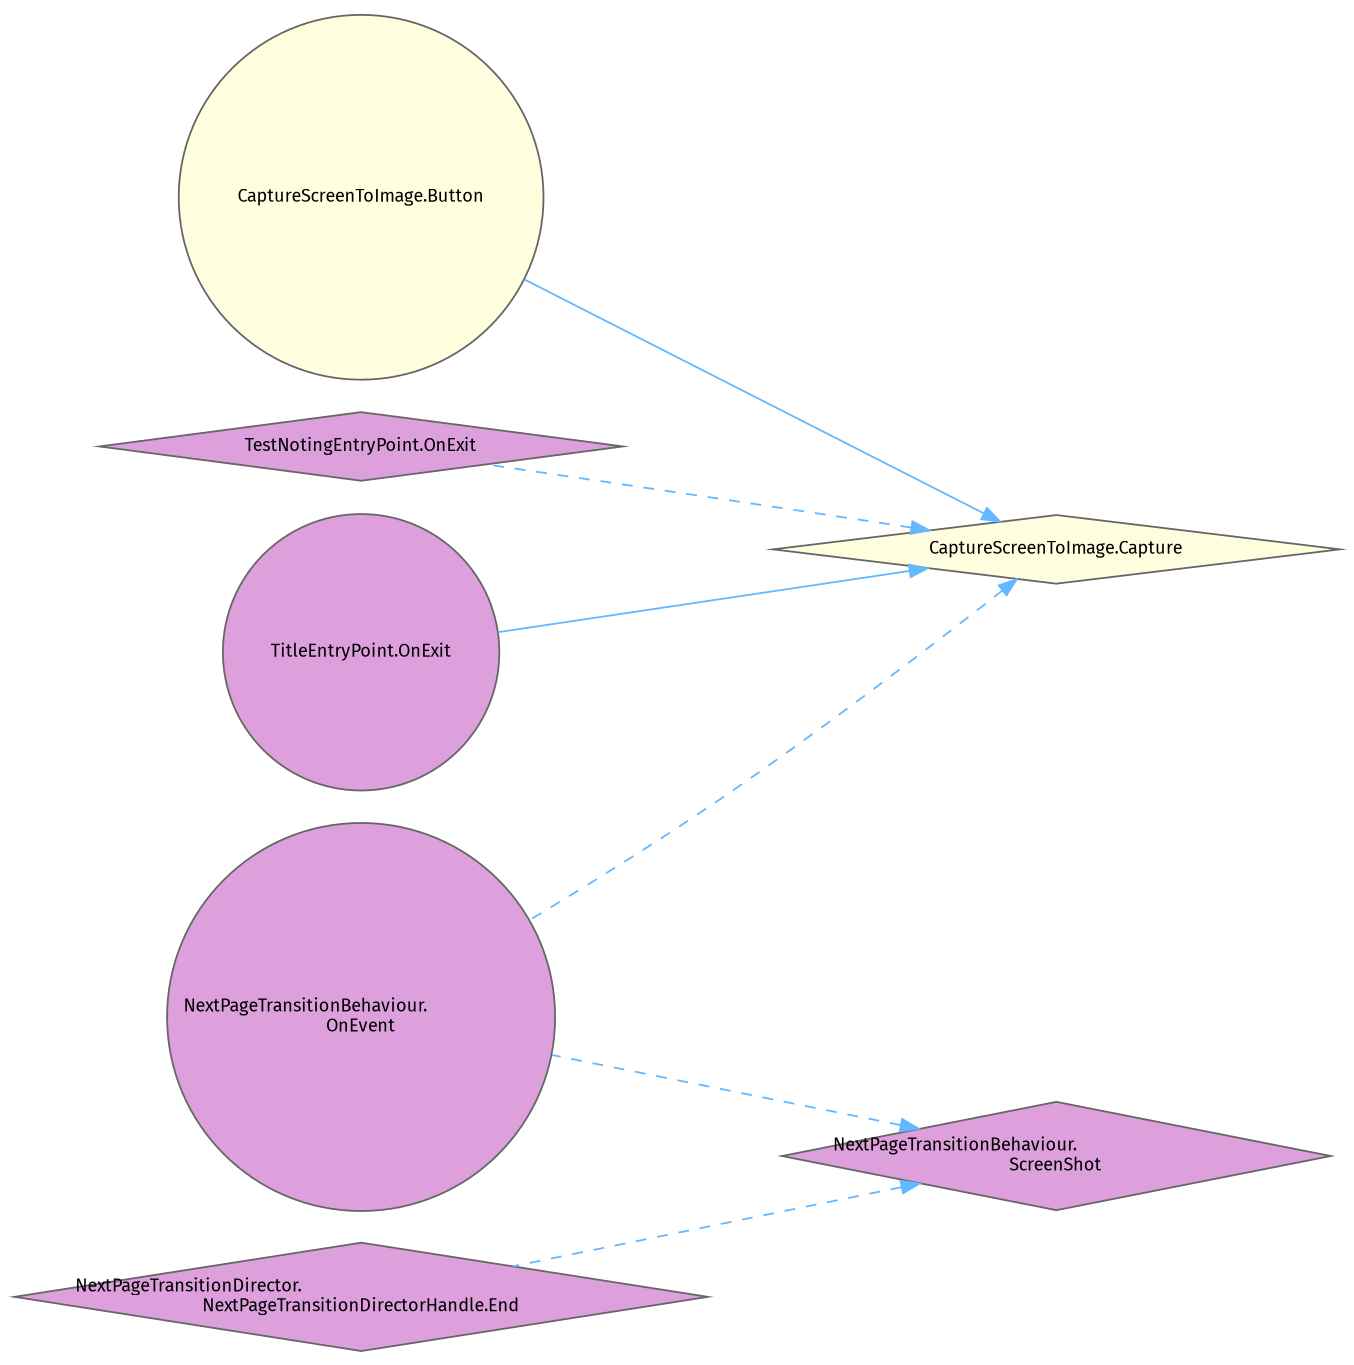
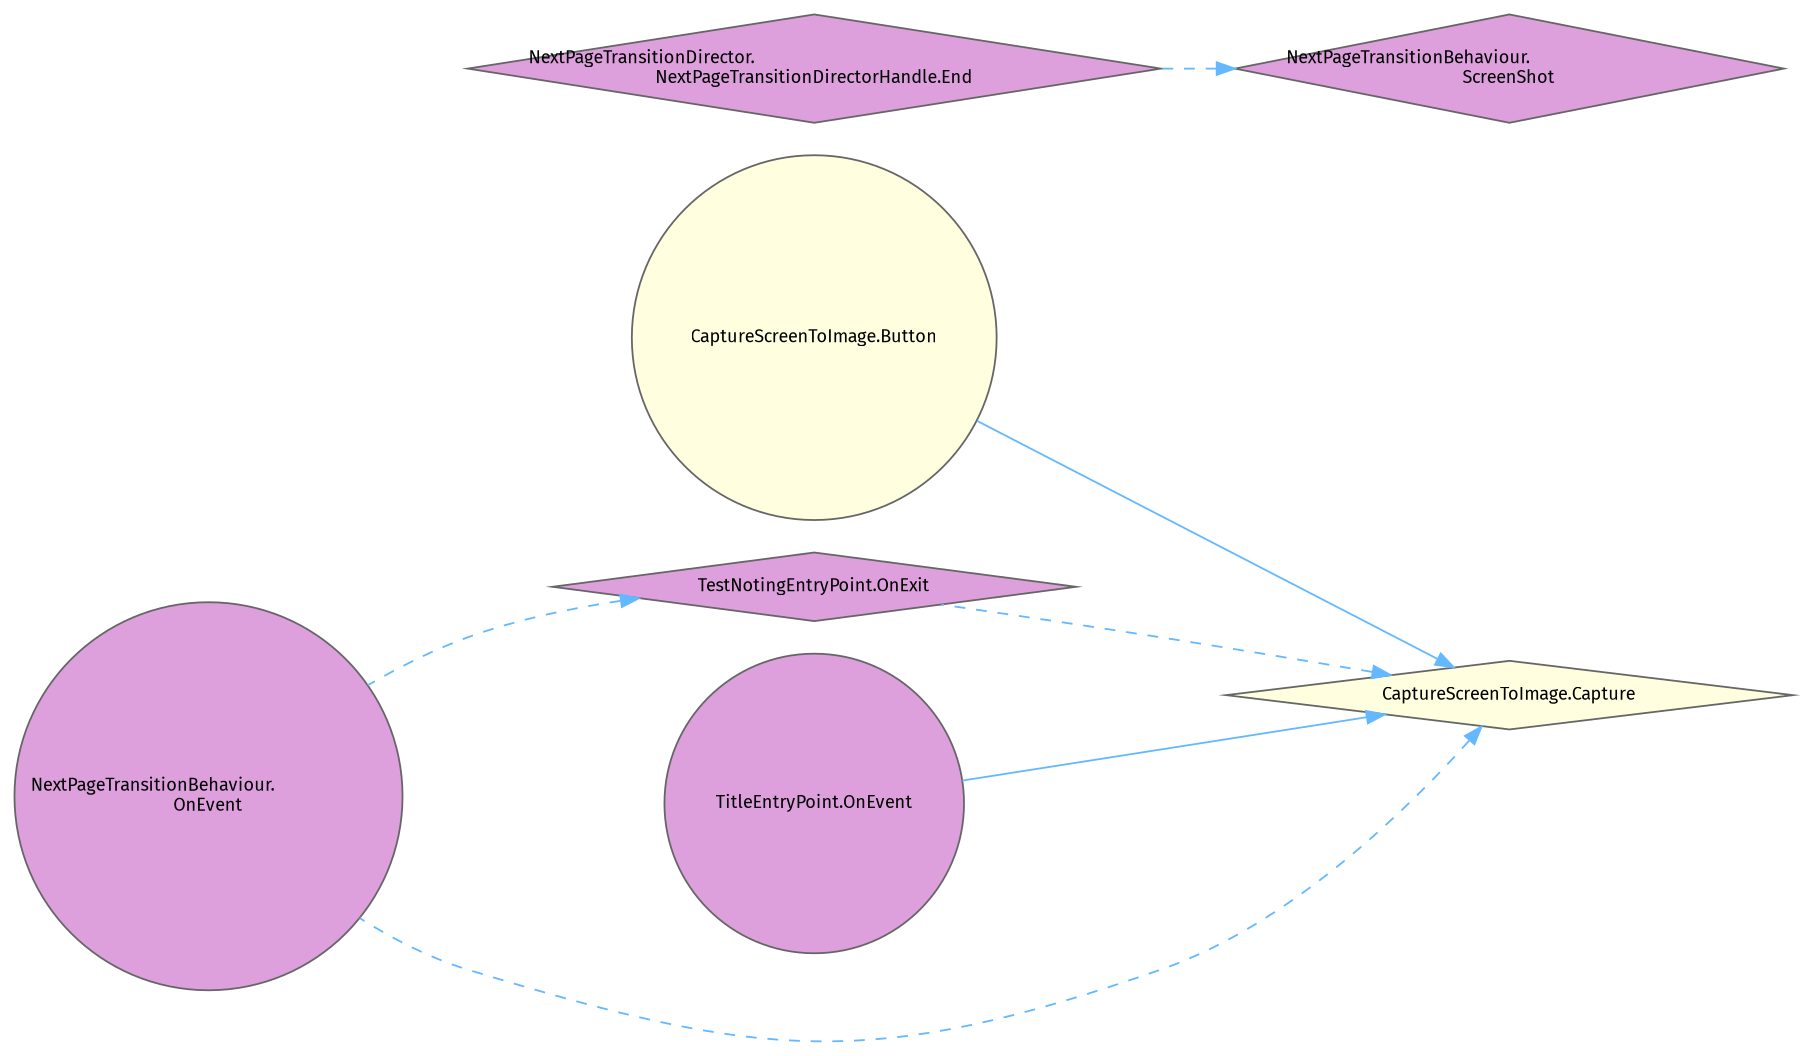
(361, 652) -> (814, 803)
(726, 1090) -> (490, 630)
